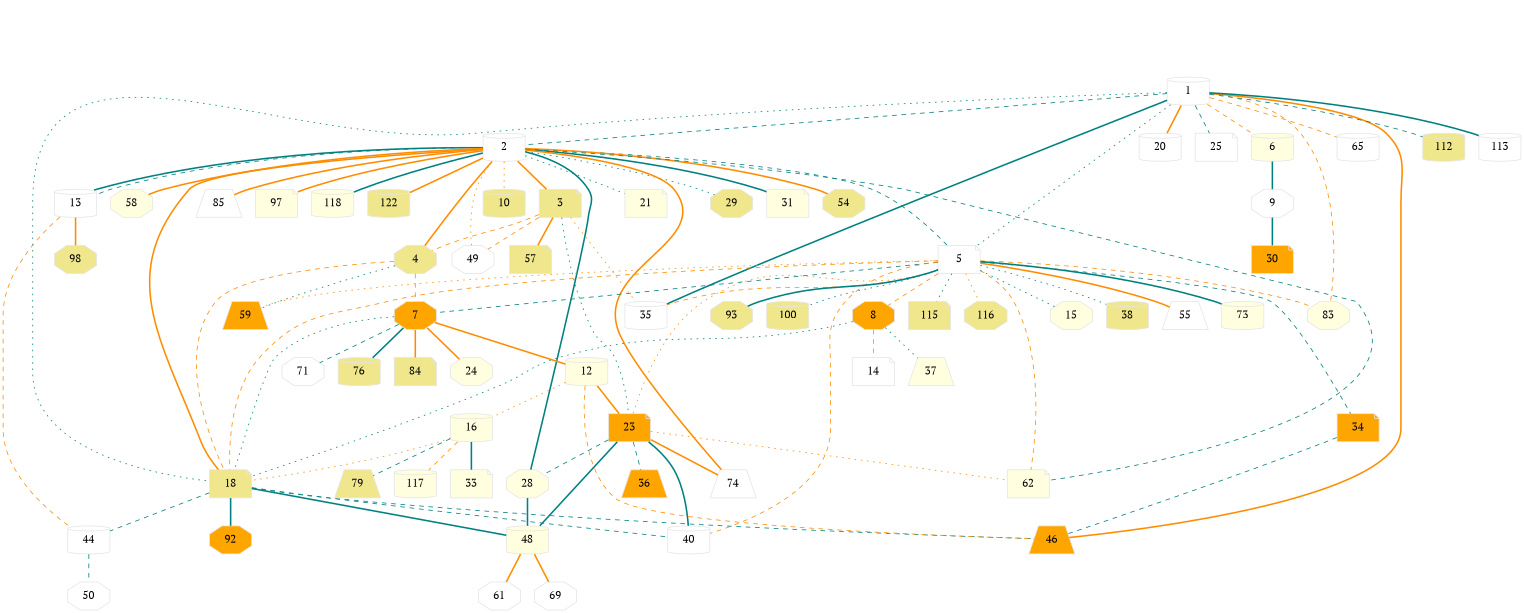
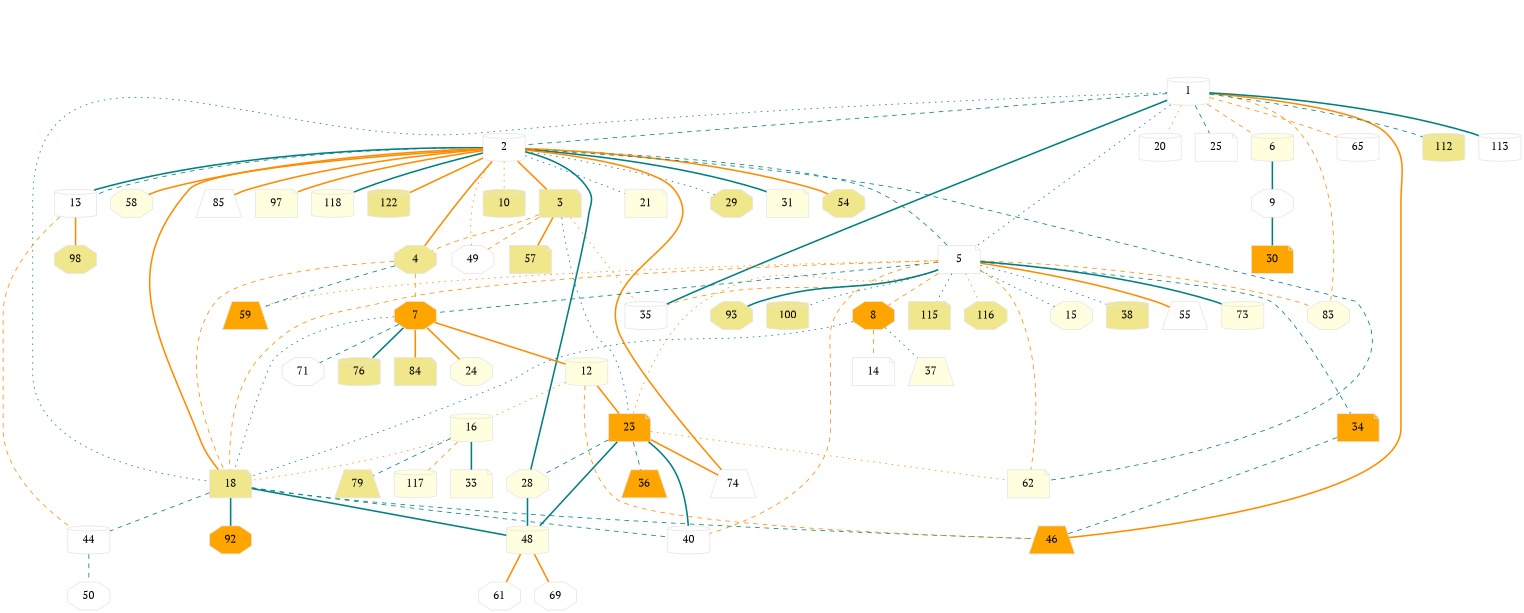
(1174, 119) -> (1174, 119)
(328, 286) -> (328, 286)
